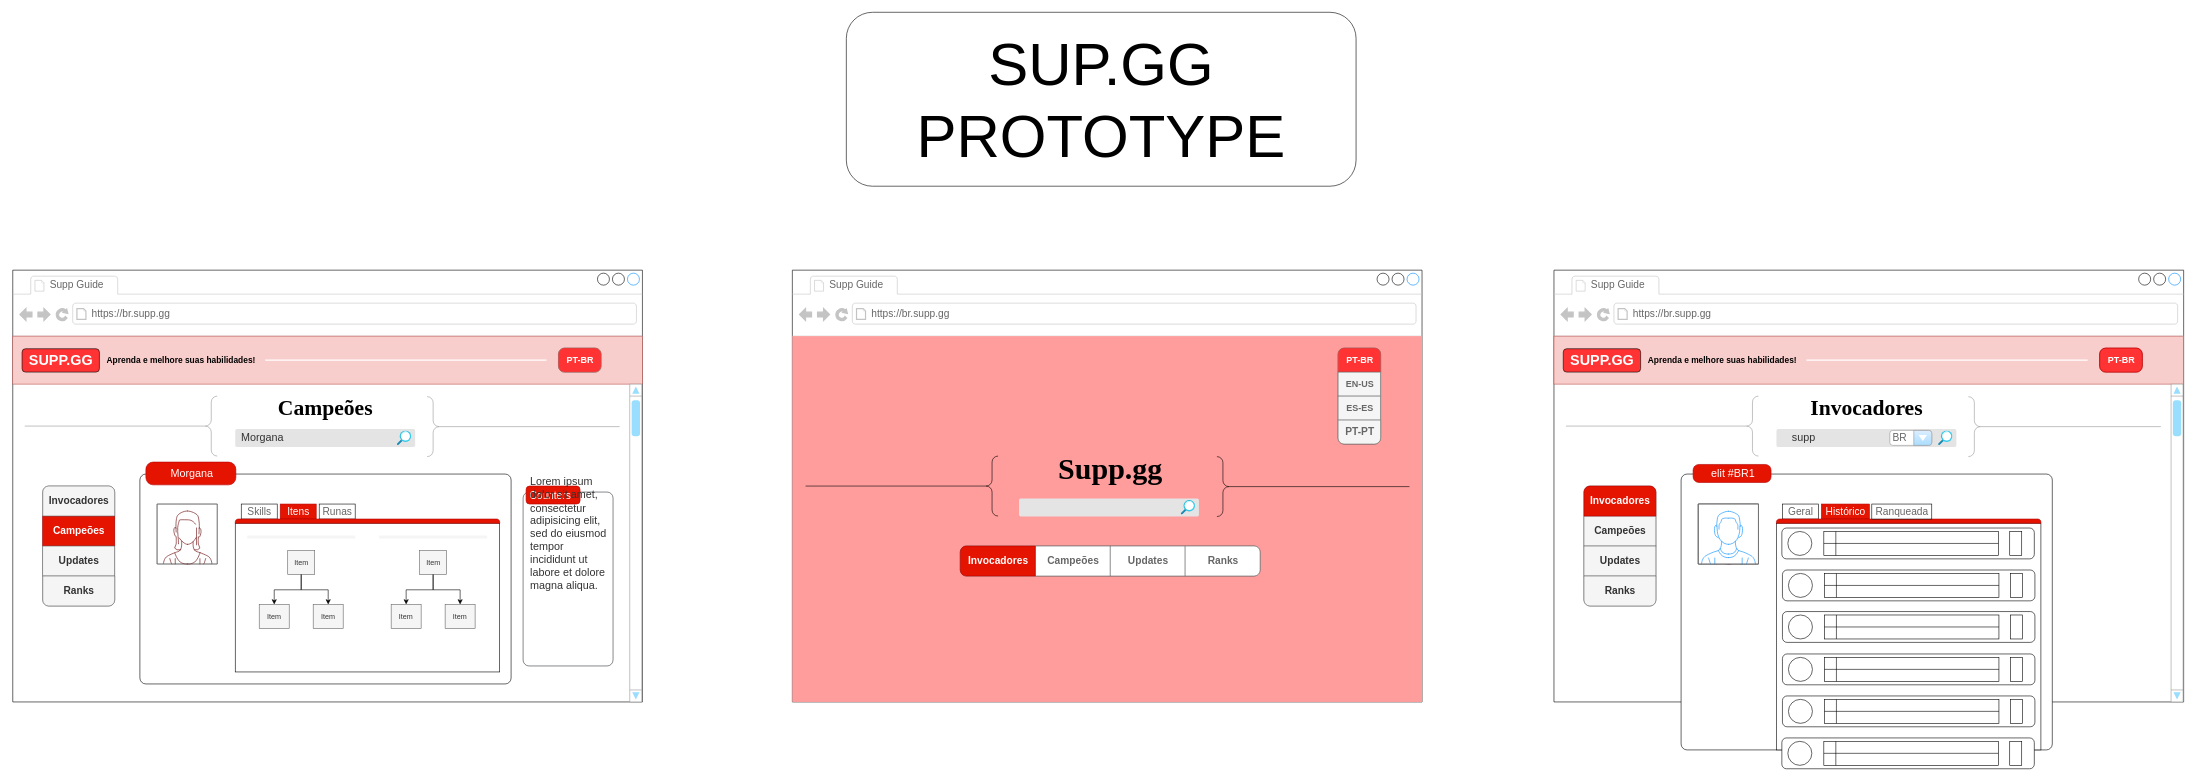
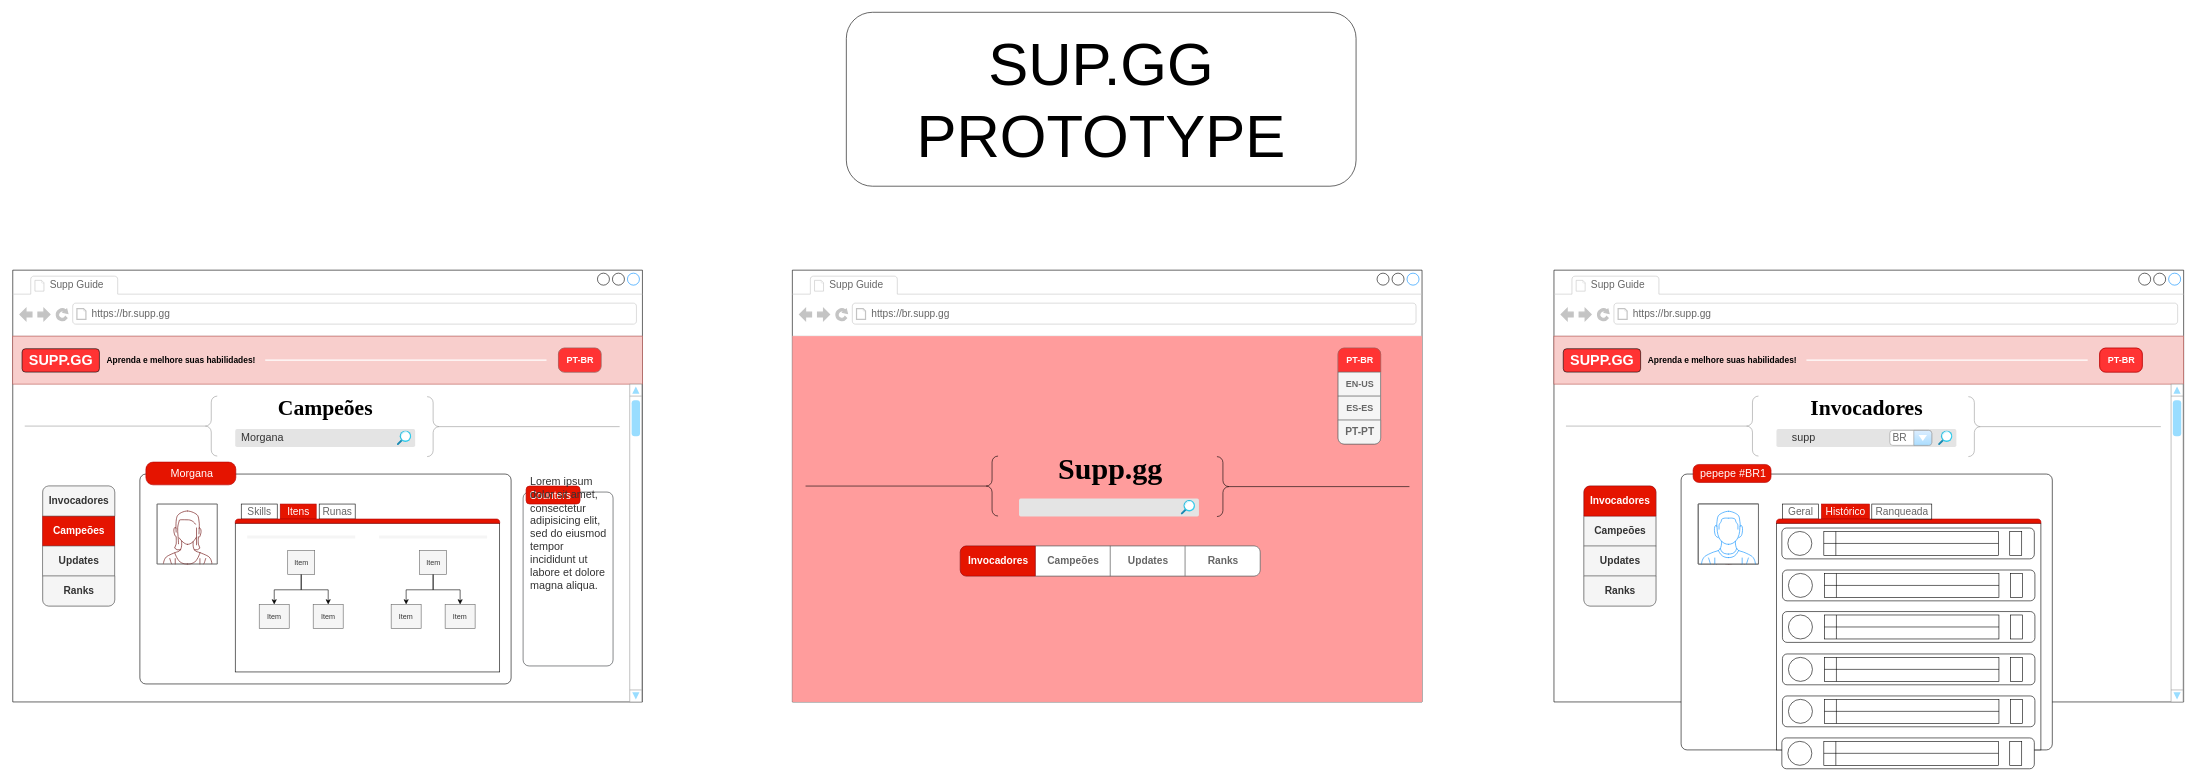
(1733, 474) -> (1733, 474)
